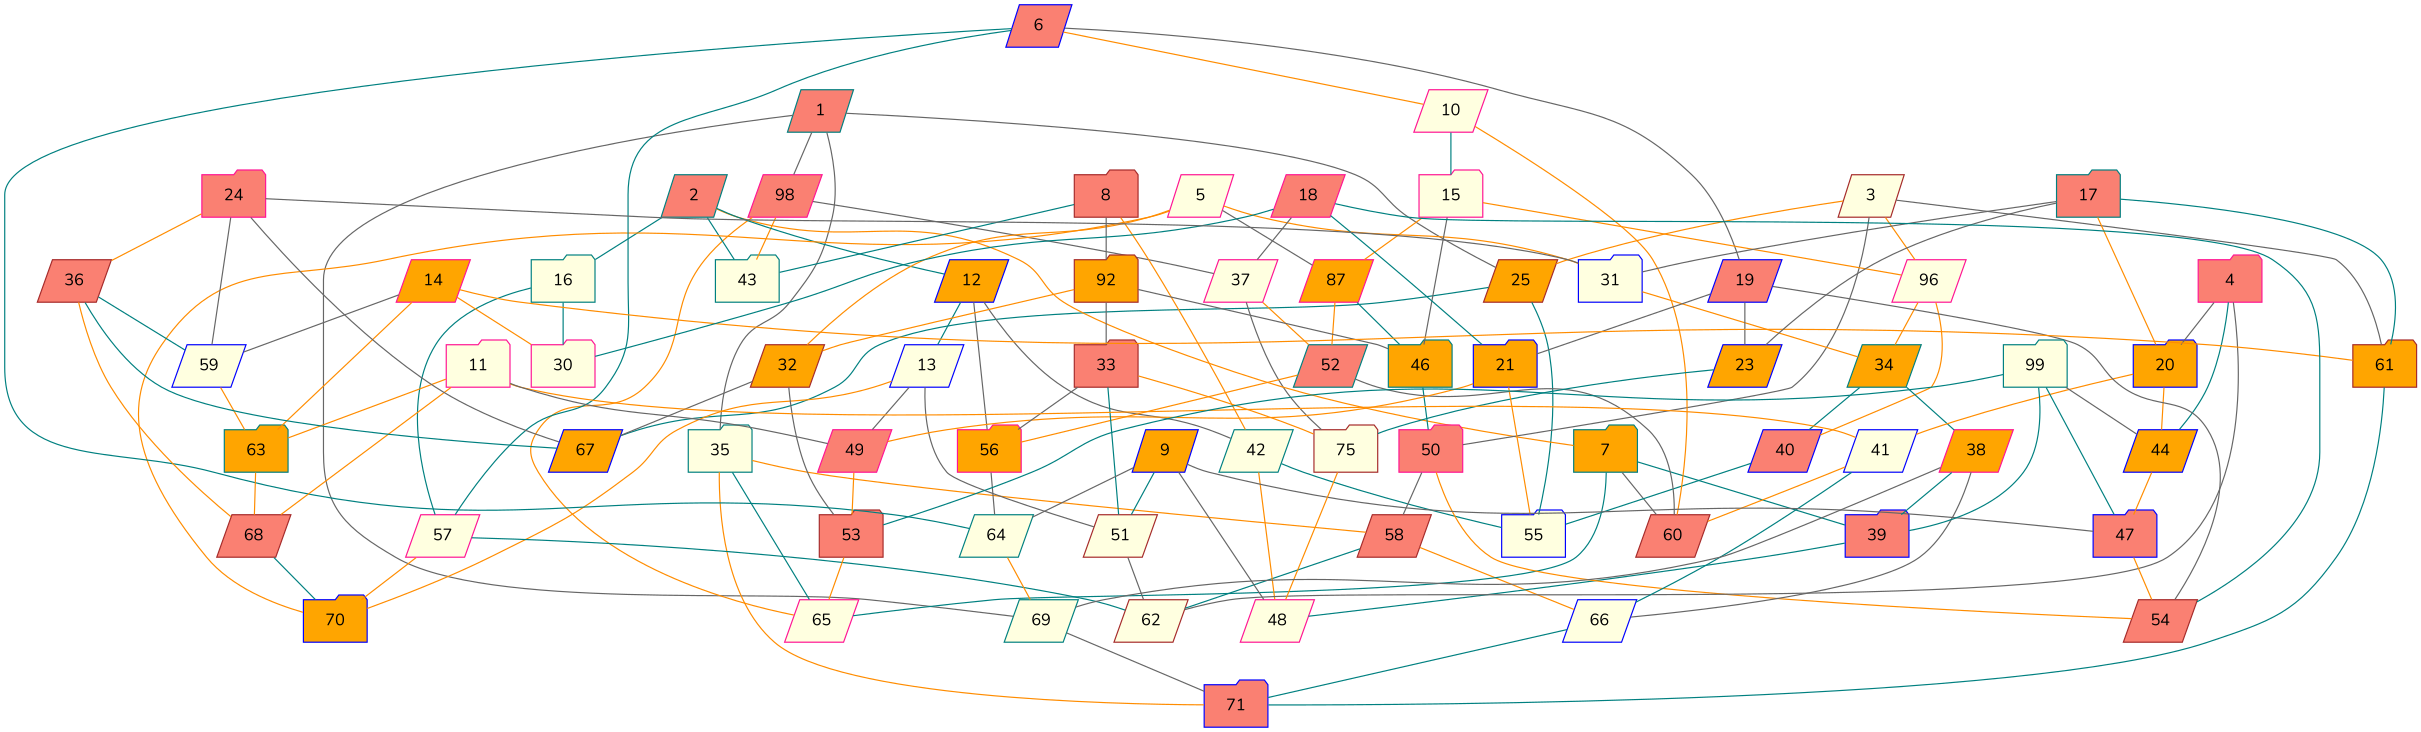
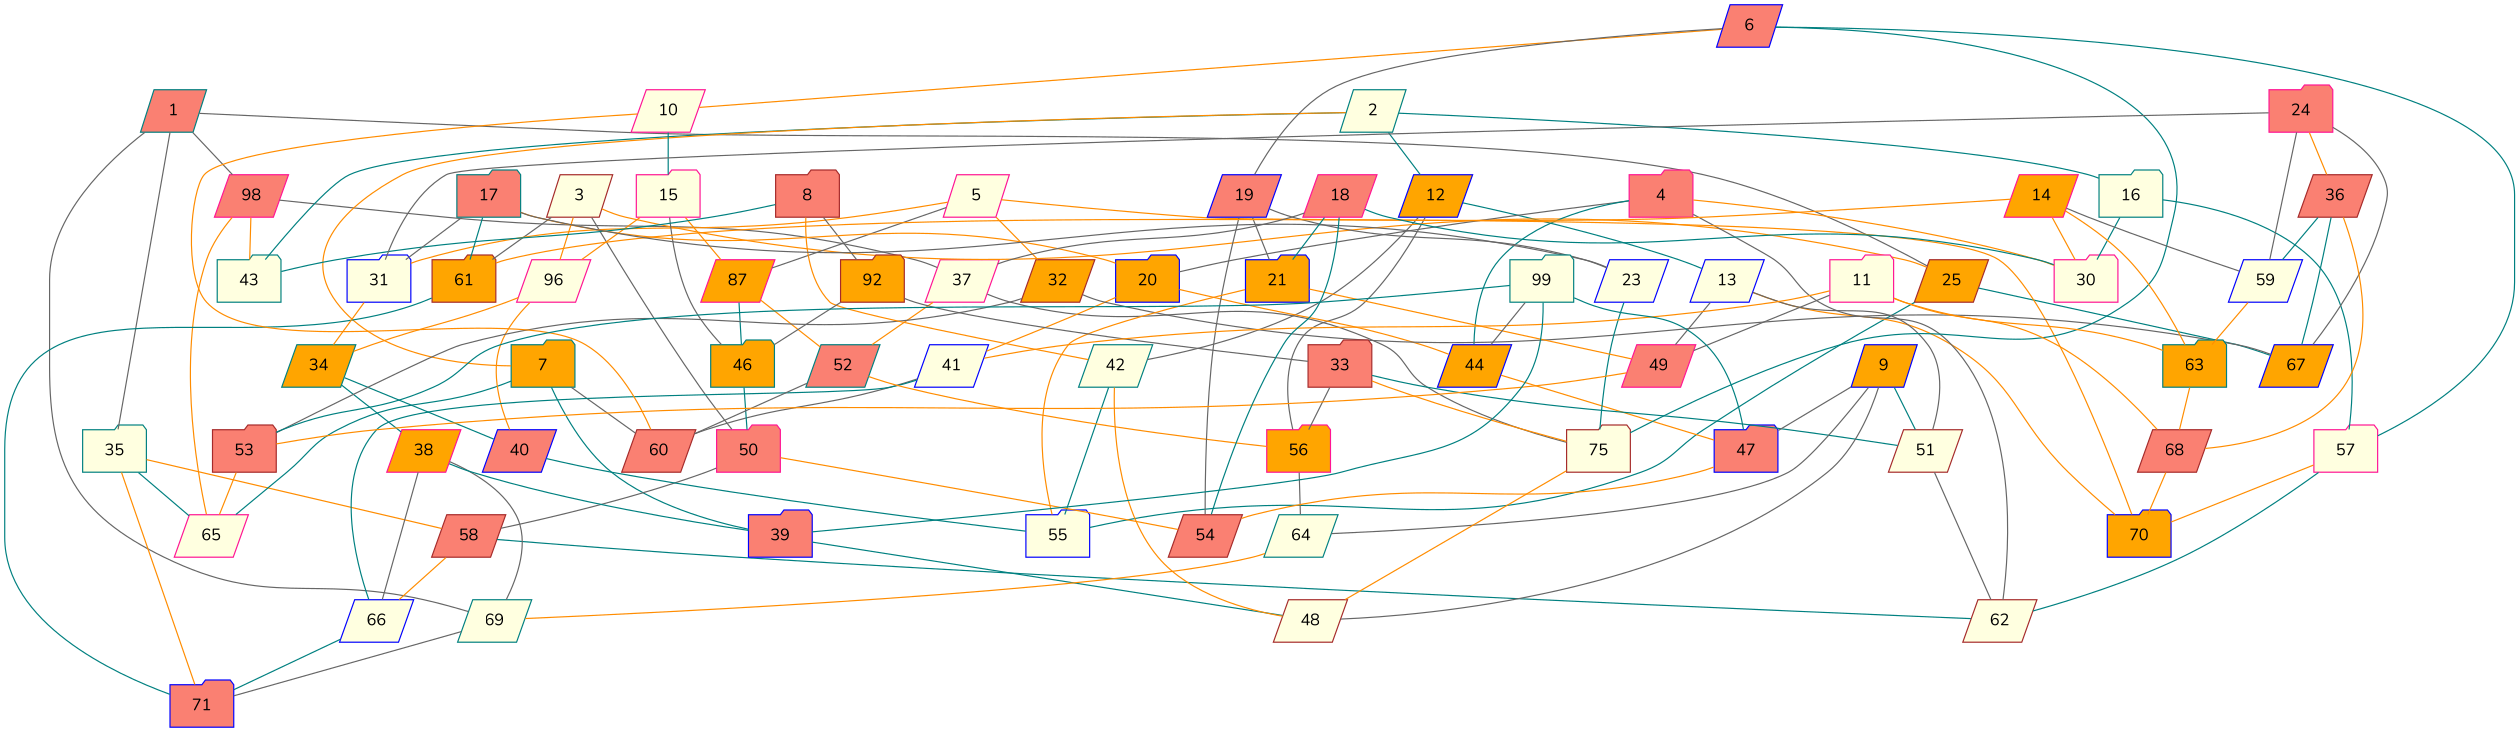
(694, 196) -> (1373, 111)
none -> (1875, 224)
(5, 274) -> (2153, 278)
(942, 320) -> none
(1745, 366) -> (1632, 281)
(1777, 494) -> (840, 399)
(443, 536) -> (2346, 451)
(295, 579) -> (2157, 494)
(1277, 621) -> (1310, 621)
